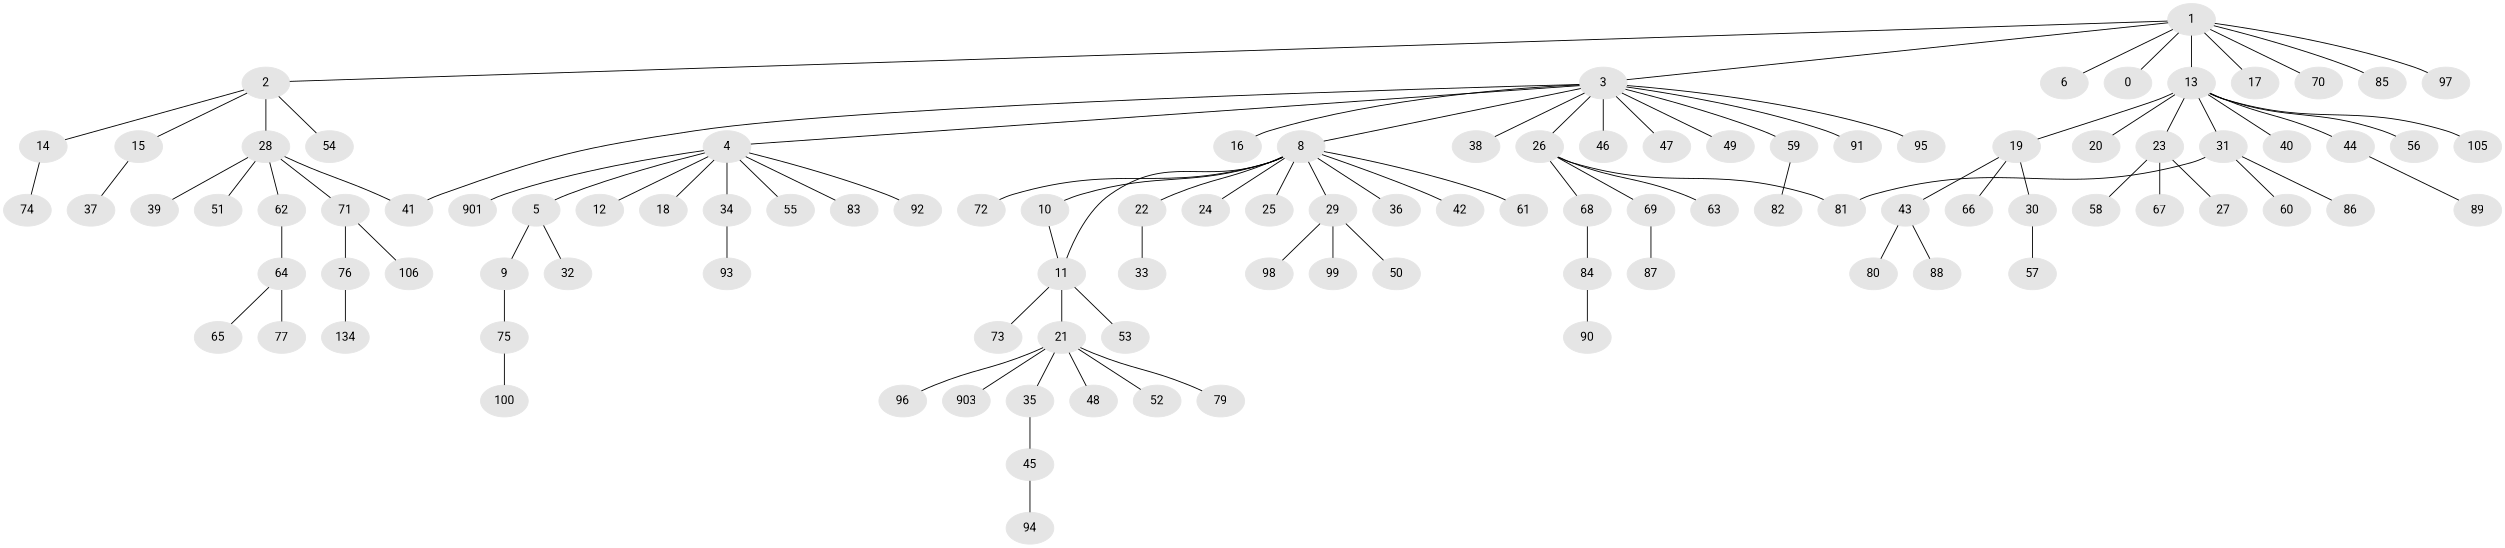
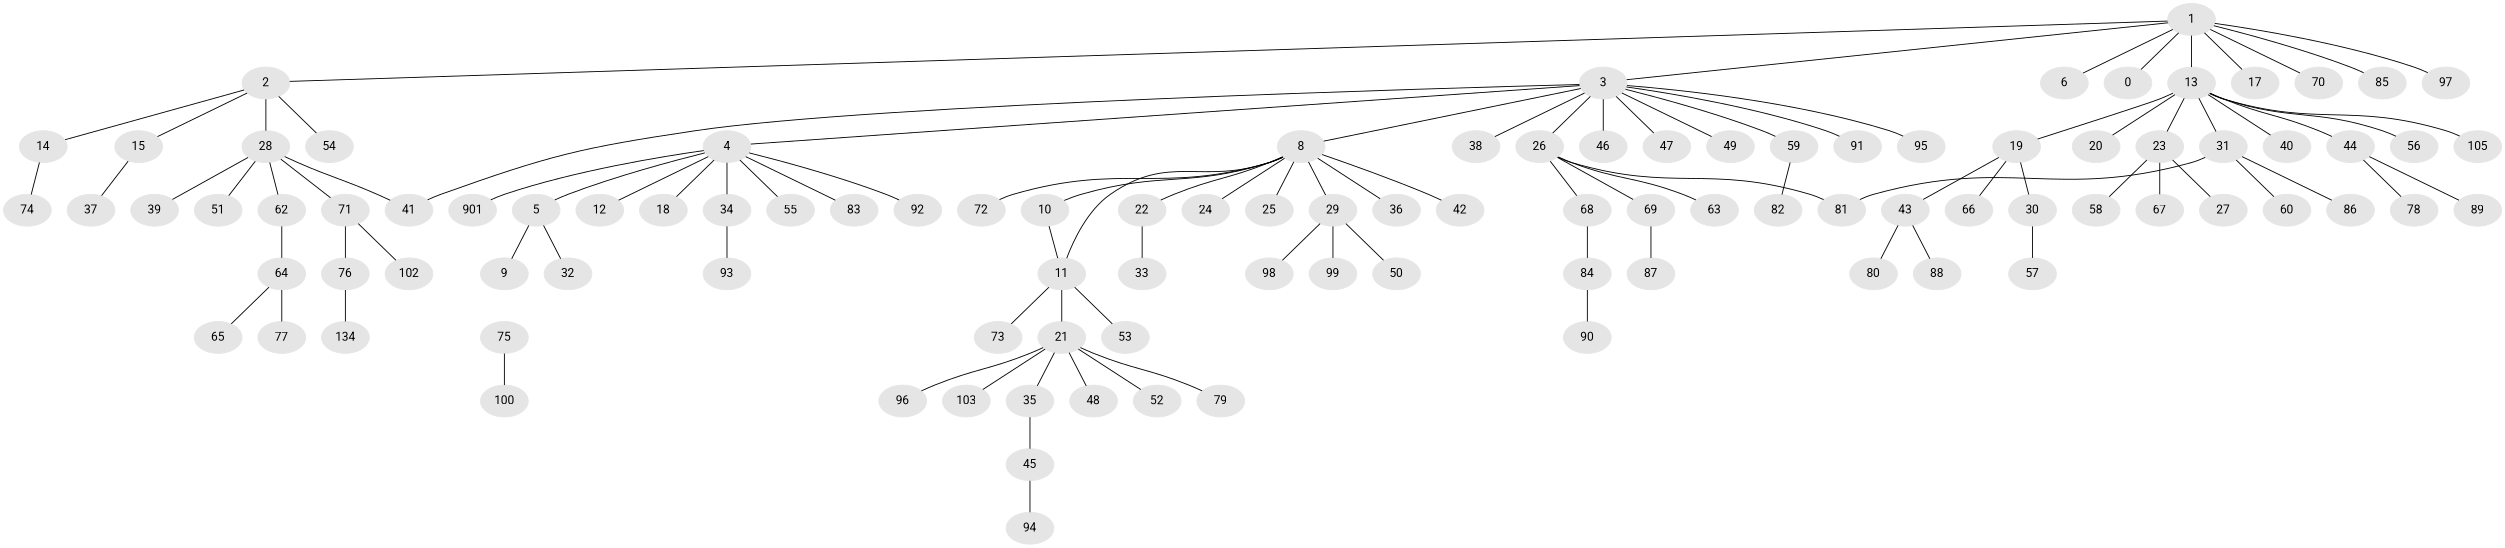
(1238, 147) -> none
(1524, 210) -> none
none -> (2414, 210)
(409, 274) -> (409, 274)
(504, 306) -> none
(966, 401) -> (966, 401)
